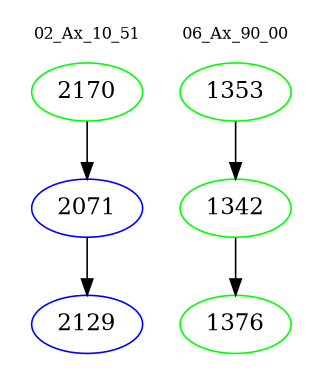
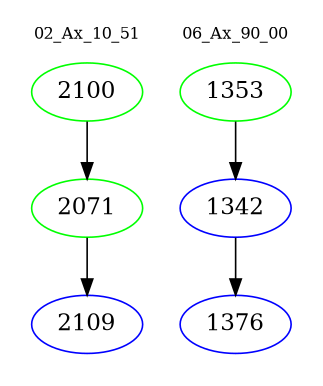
(87, 92) -> (87, 92)
(87, 208) -> (87, 208)
(236, 208) -> (236, 208)
(87, 324) -> (87, 324)
(236, 324) -> (236, 324)
